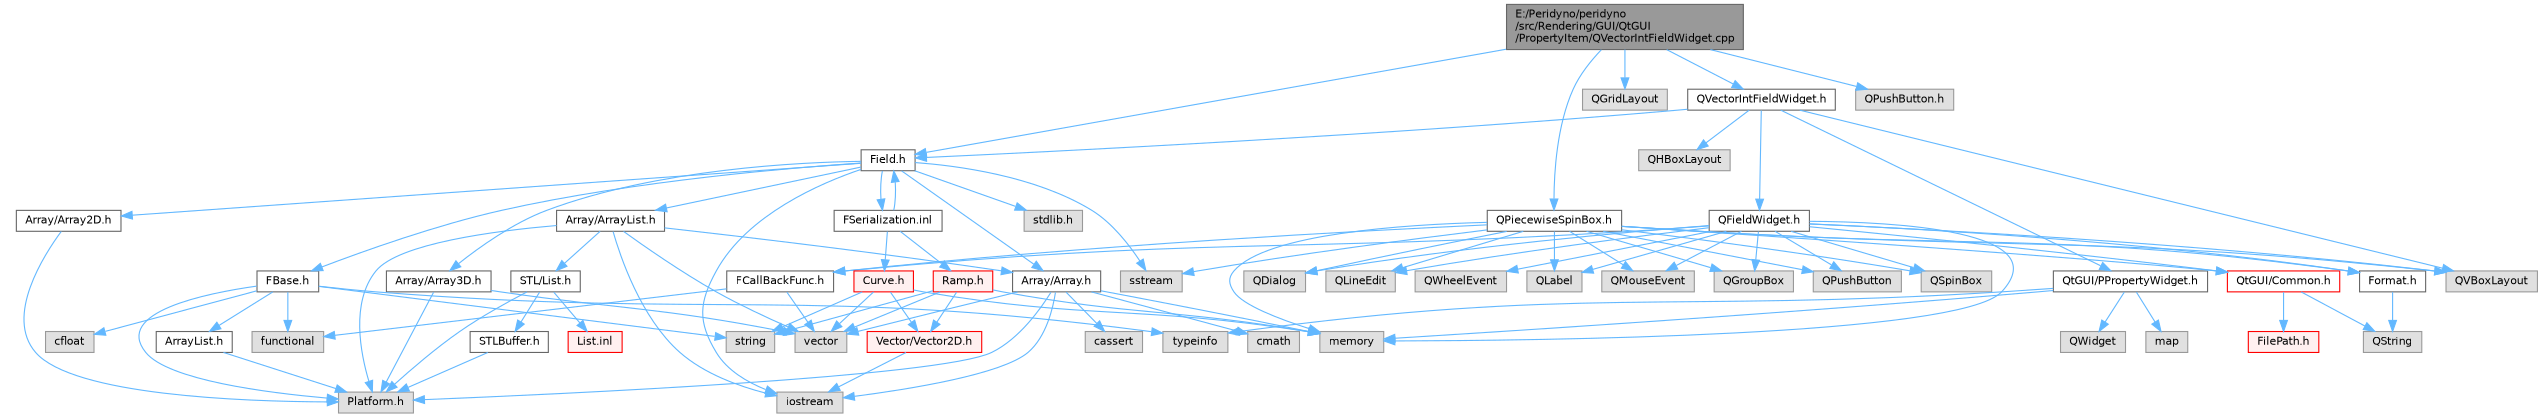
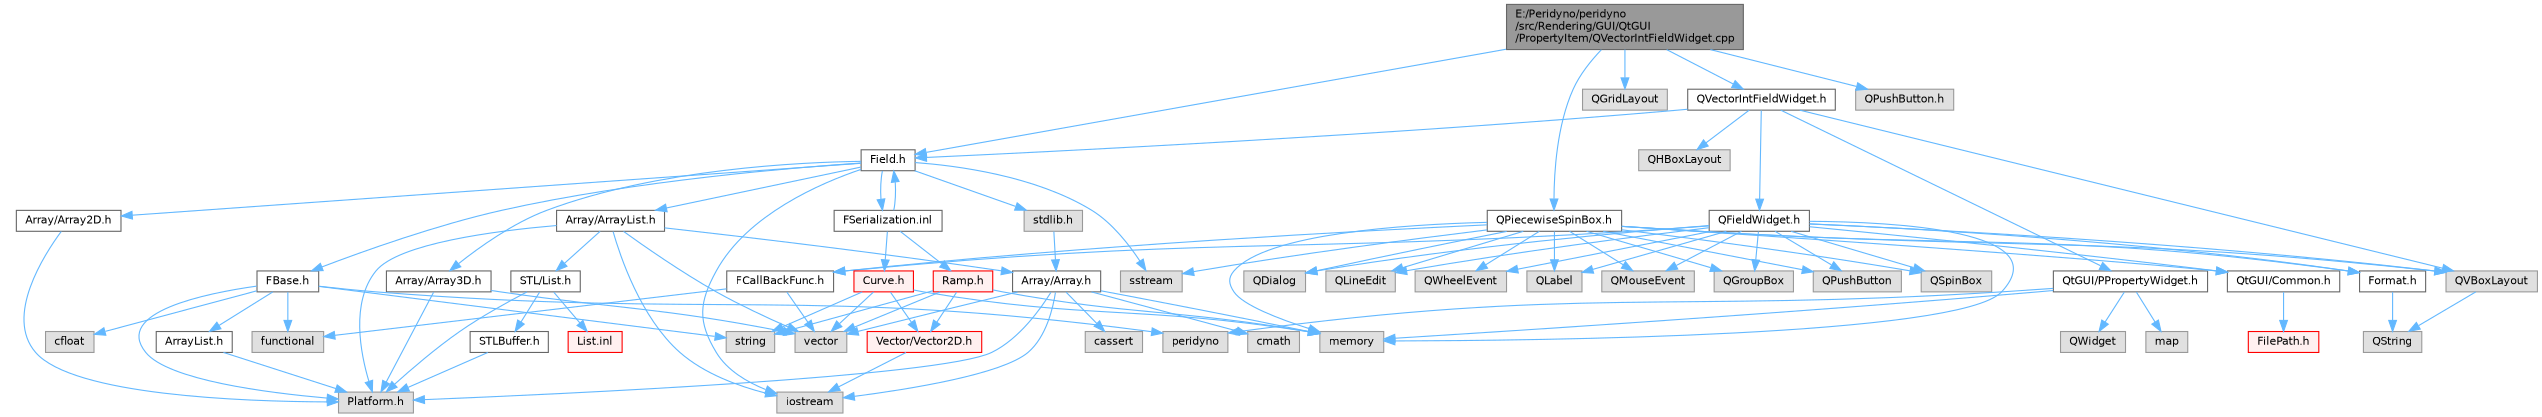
(968, 218) -> (1055, 245)
none -> (1512, 248)
(2284, 281) -> (2284, 281)
(2333, 309) -> (2447, 309)
(1195, 342) -> (1195, 342)
